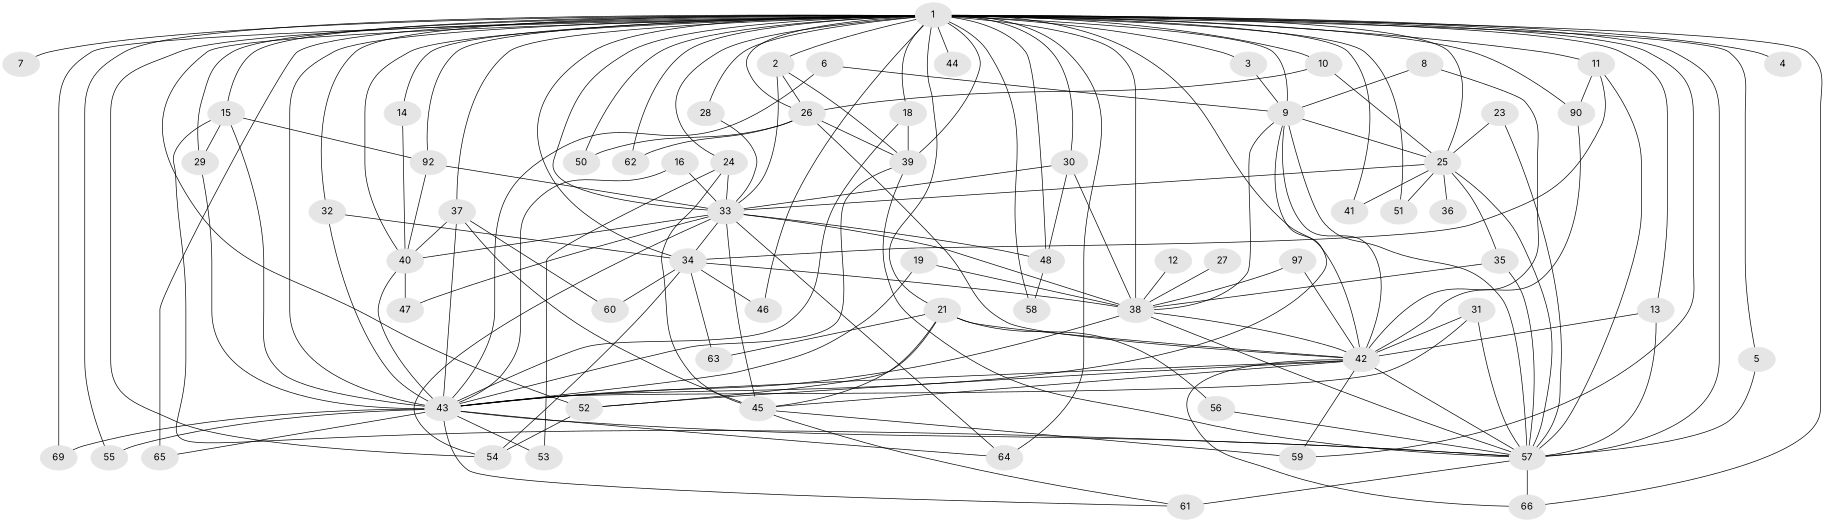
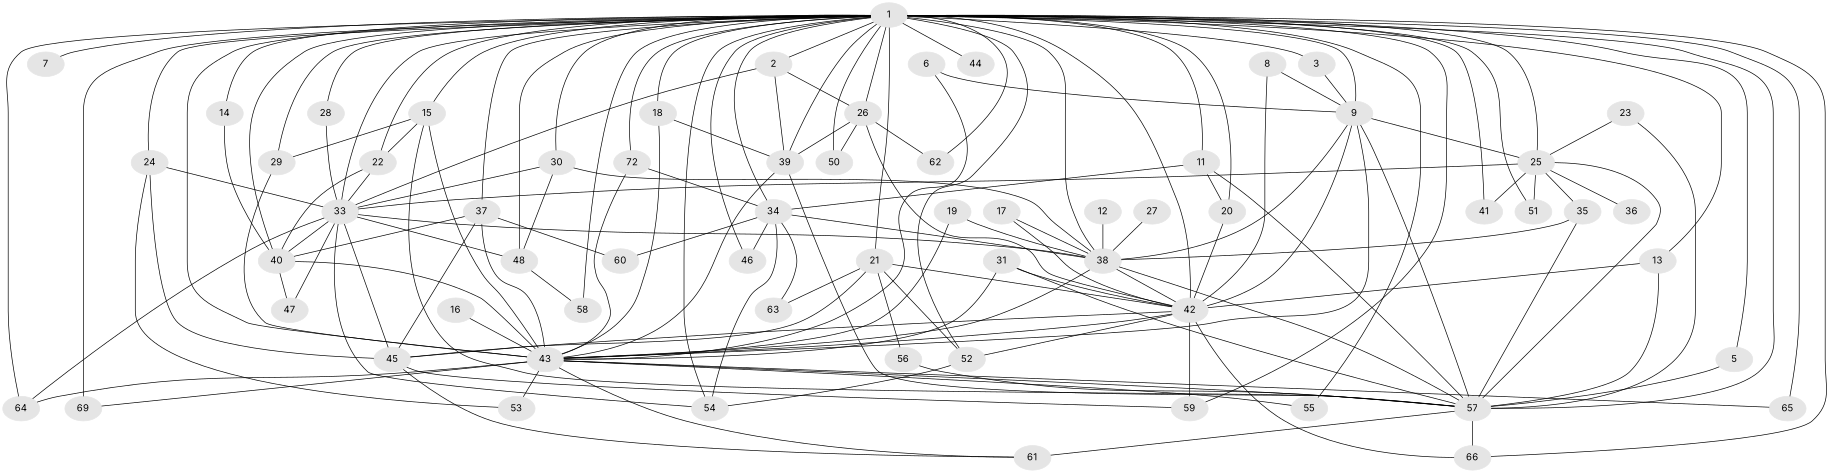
(1324, 64) -> none
(1783, 64) -> none
(1576, 113) -> (1227, 212)
(428, 163) -> (378, 163)
(703, 187) -> none
(327, 212) -> (632, 163)
(707, 236) -> none
(1298, 261) -> (1002, 212)
(1444, 409) -> none
